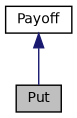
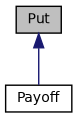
(39, 67) -> (39, 67)
